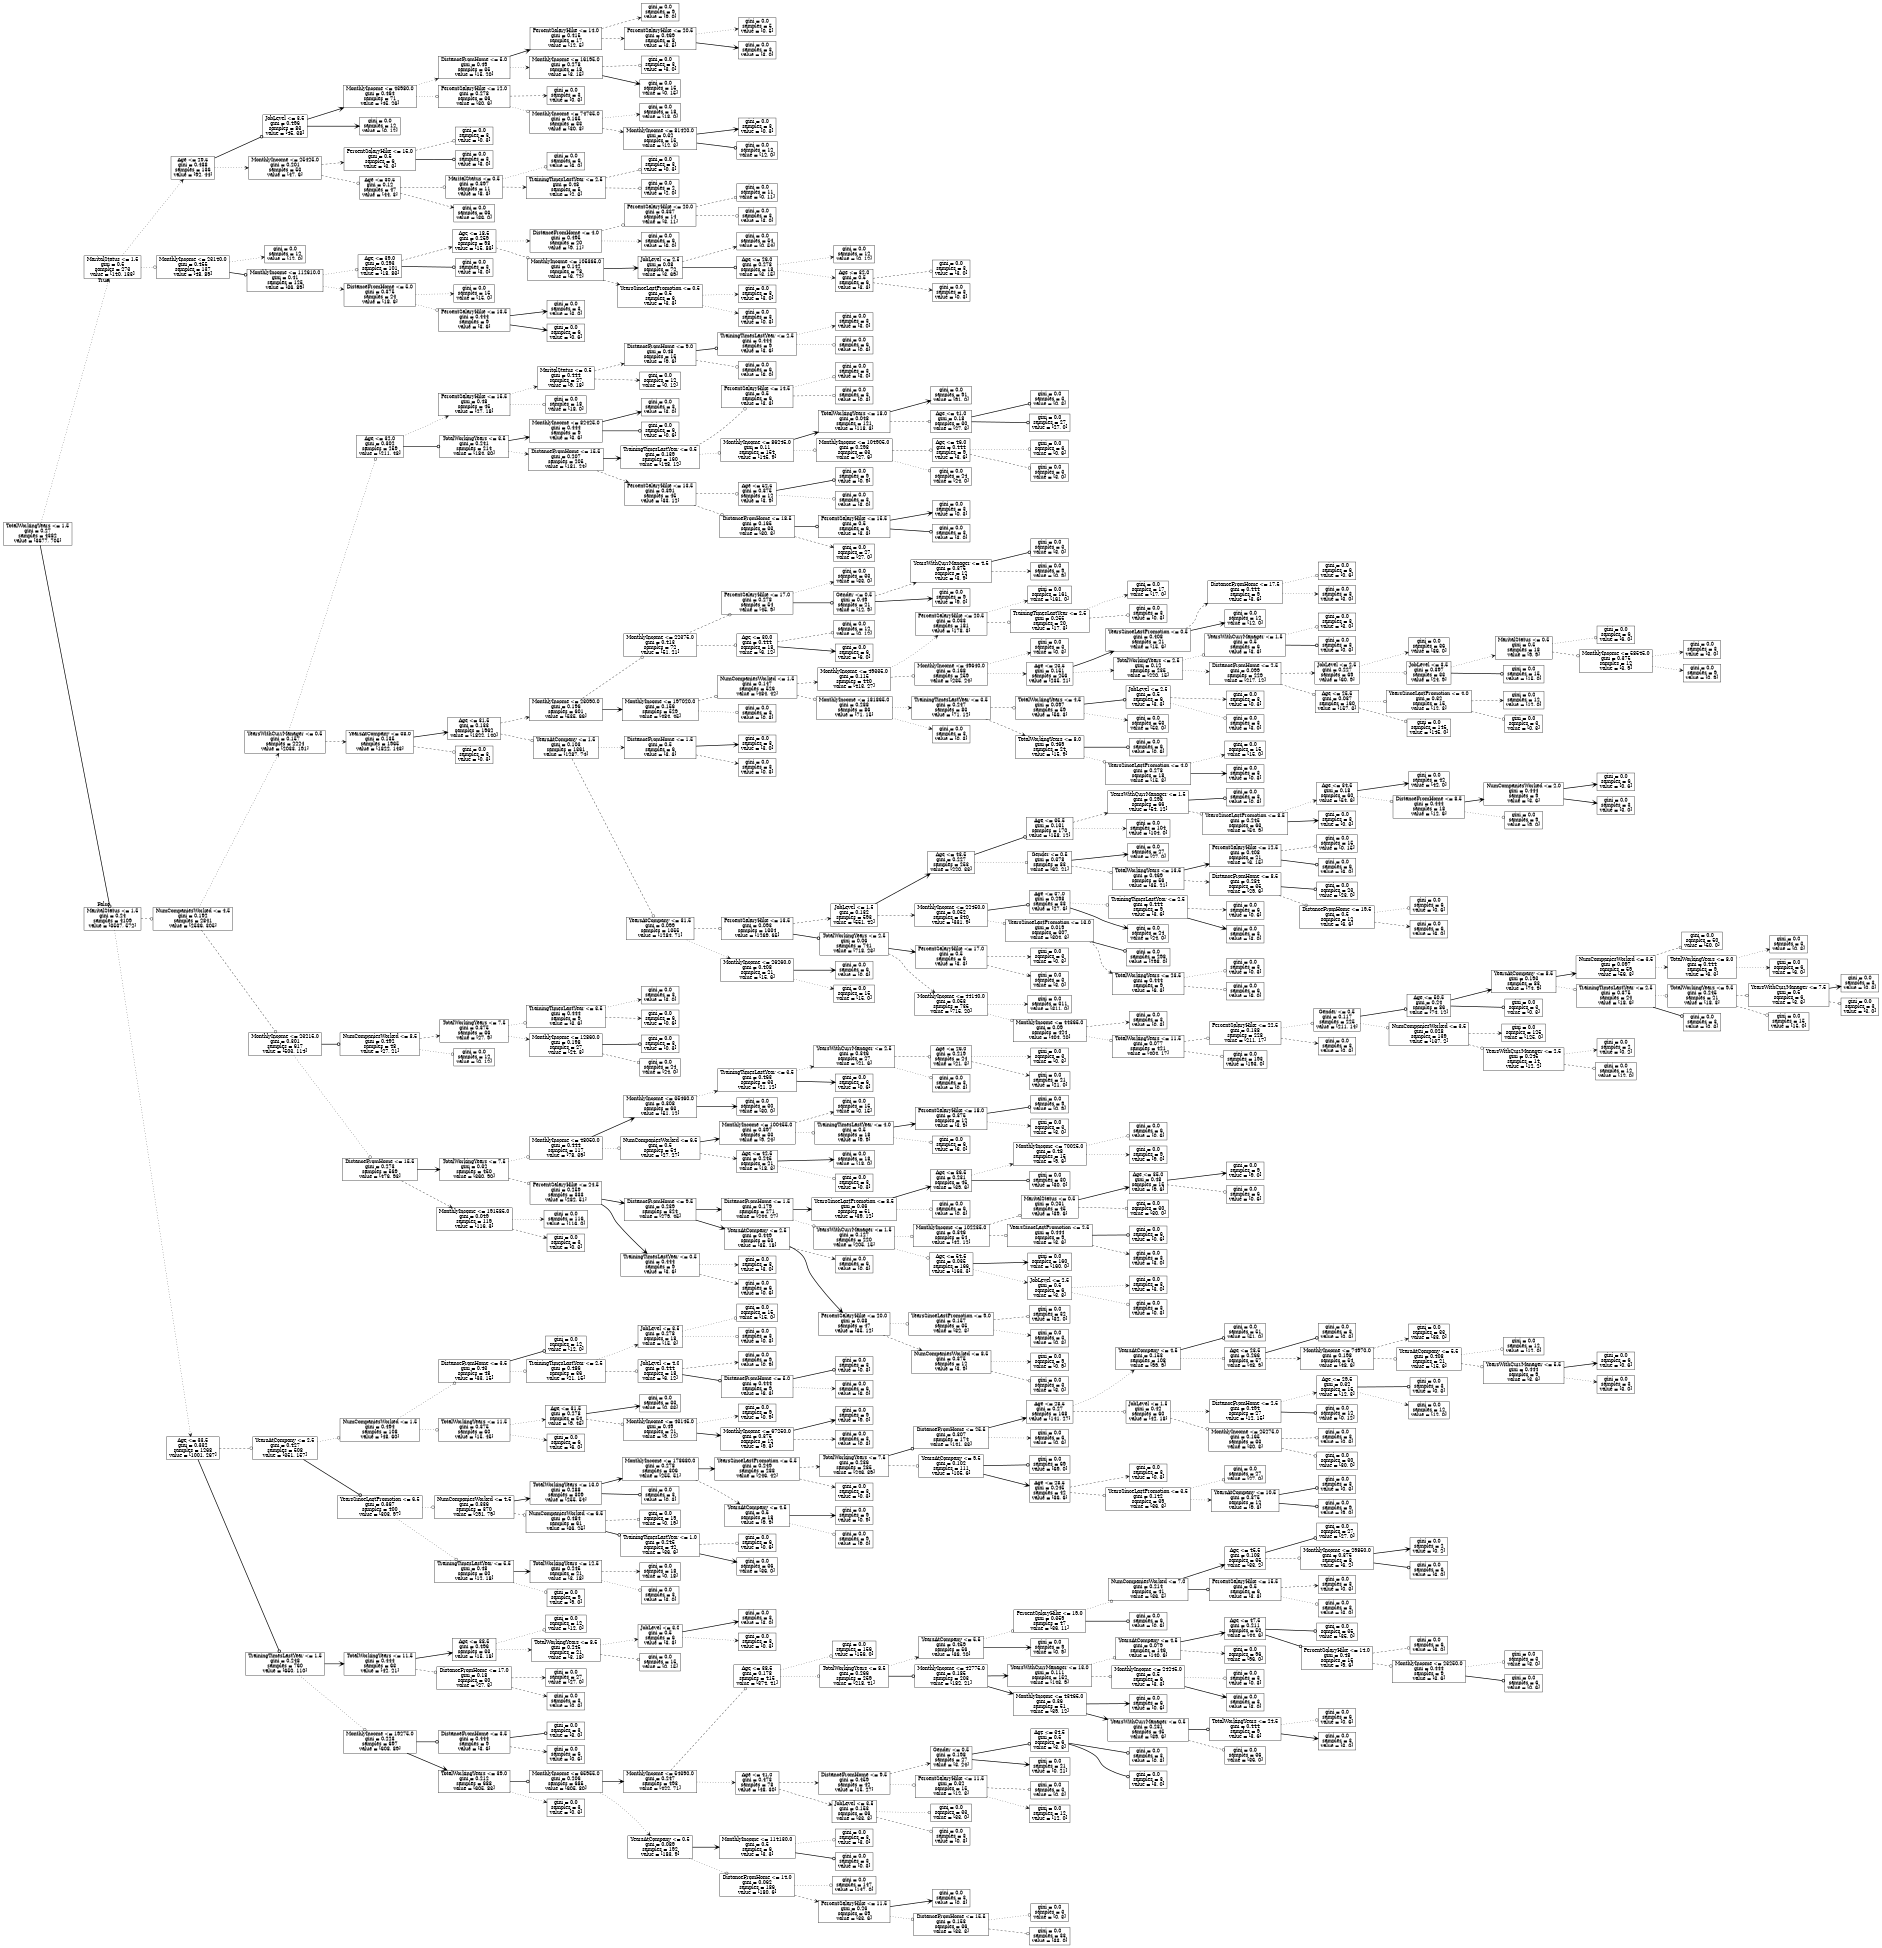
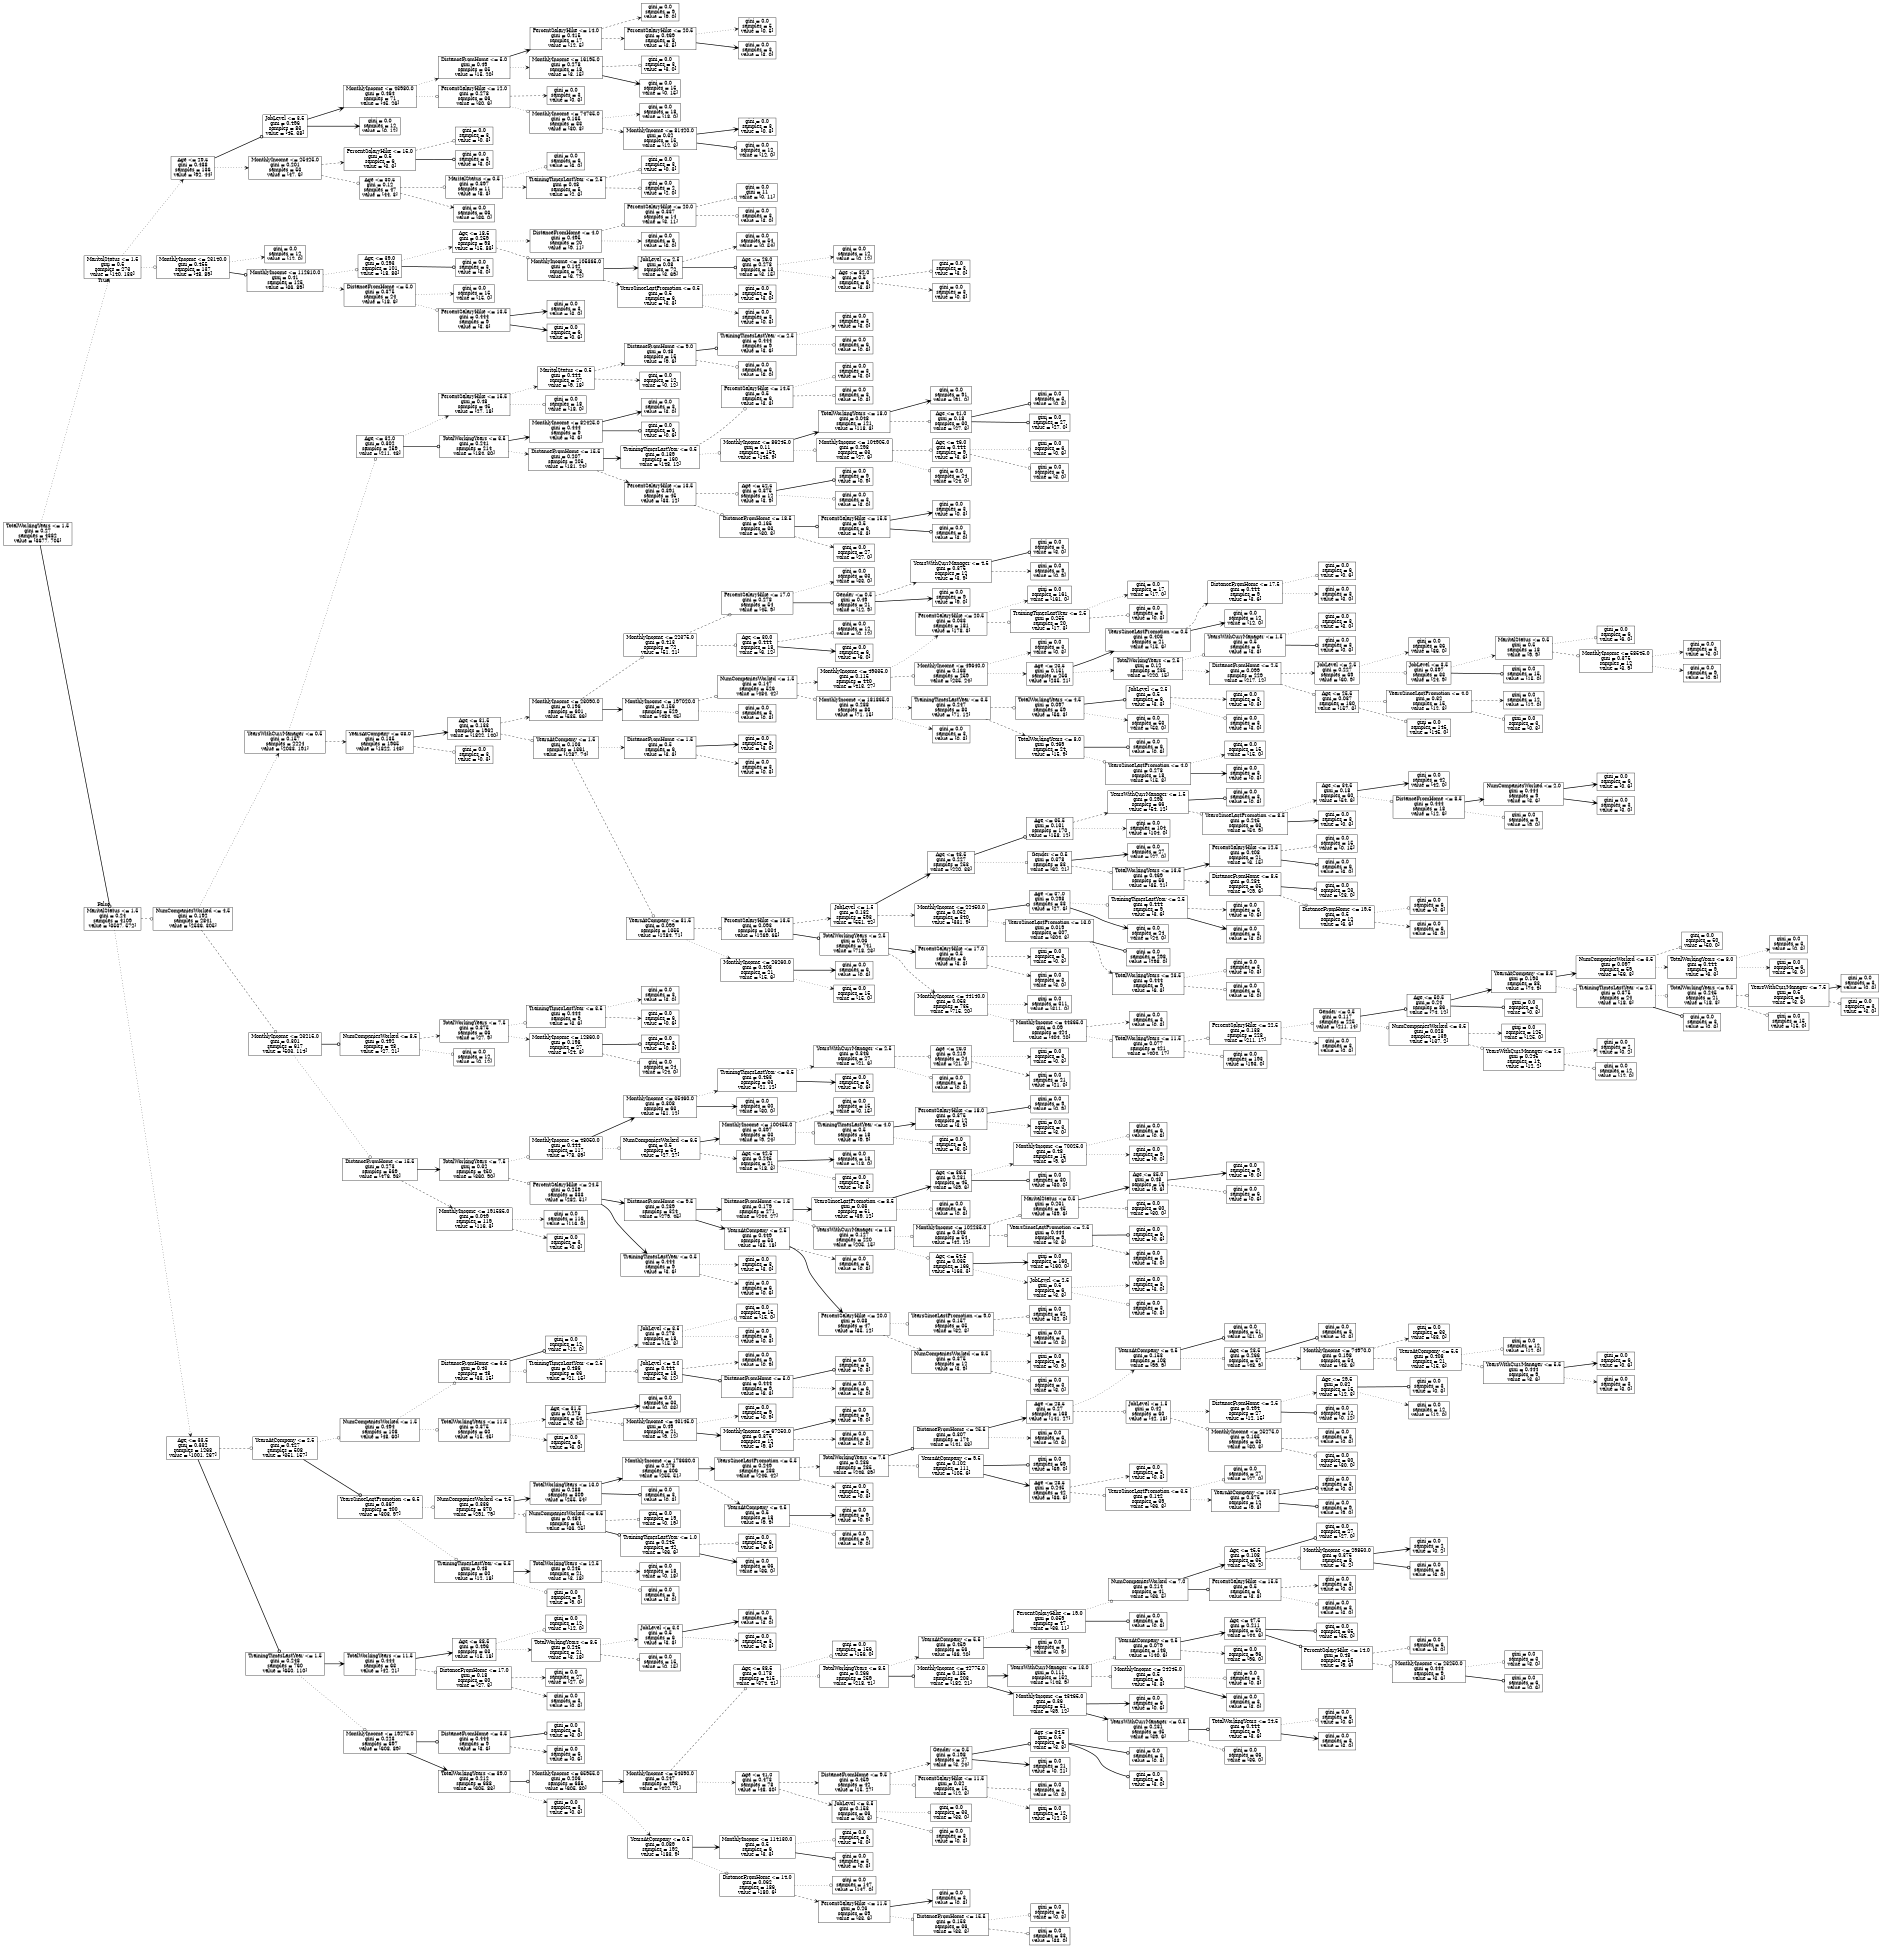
(757, 192) -> (757, 192)
(425, 254) -> (425, 254)
